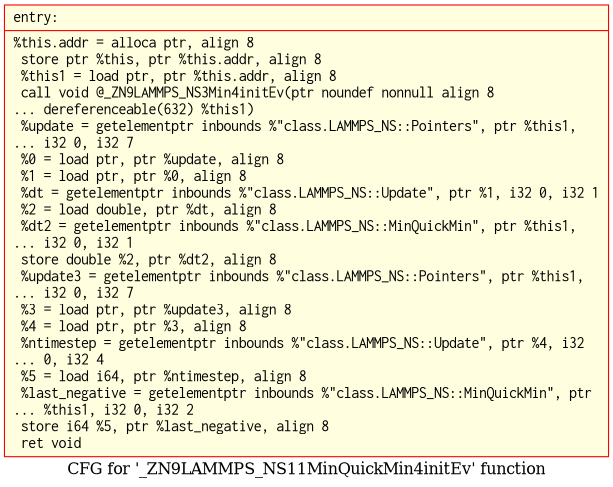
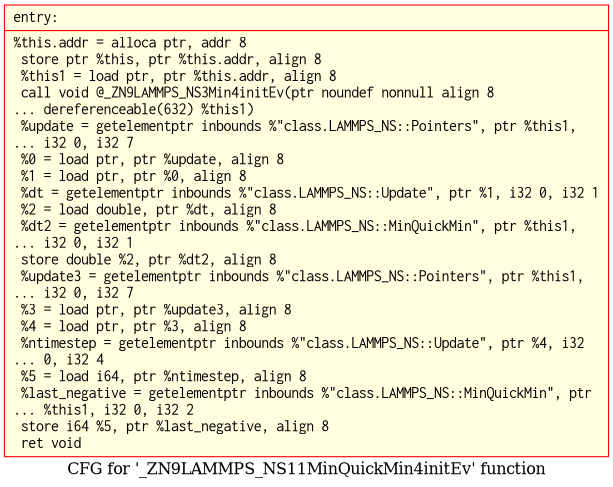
(134, 43) -> (130, 43)
